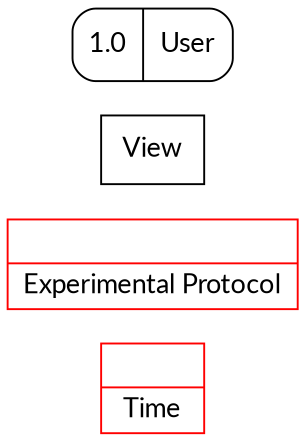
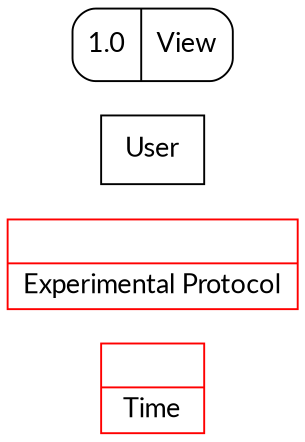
(188, 44) -> (187, 44)
(153, 150) -> (153, 150)
